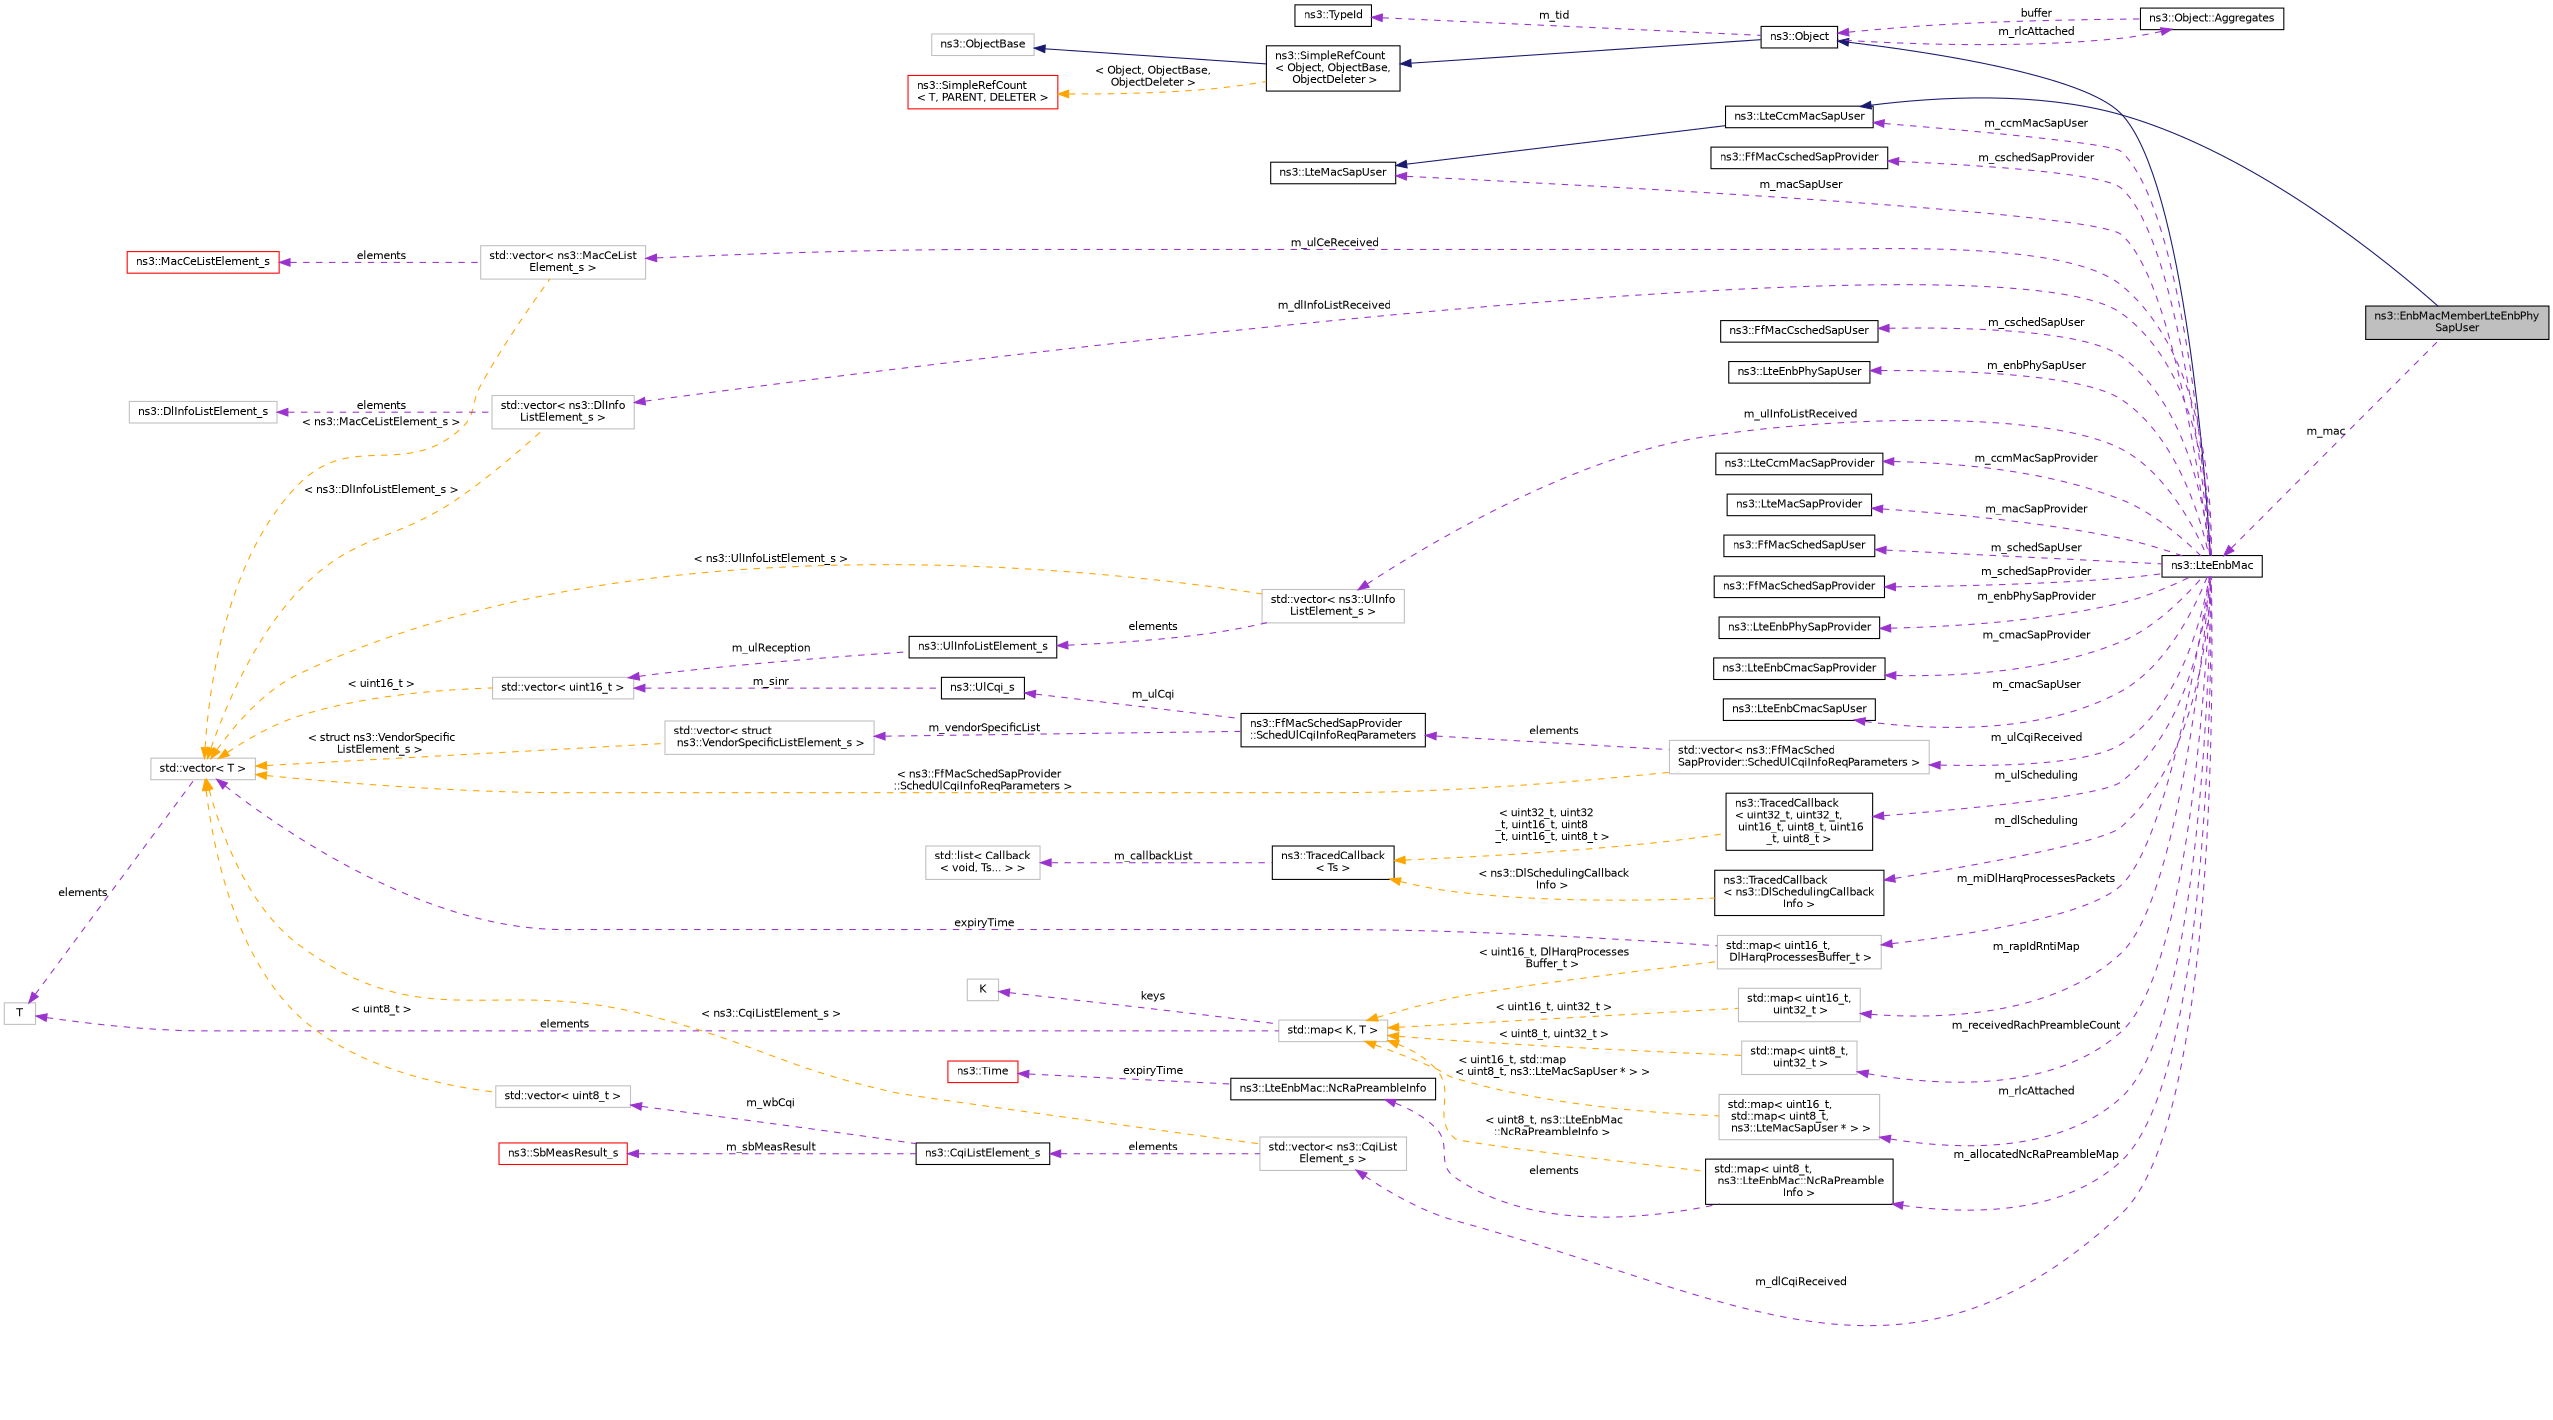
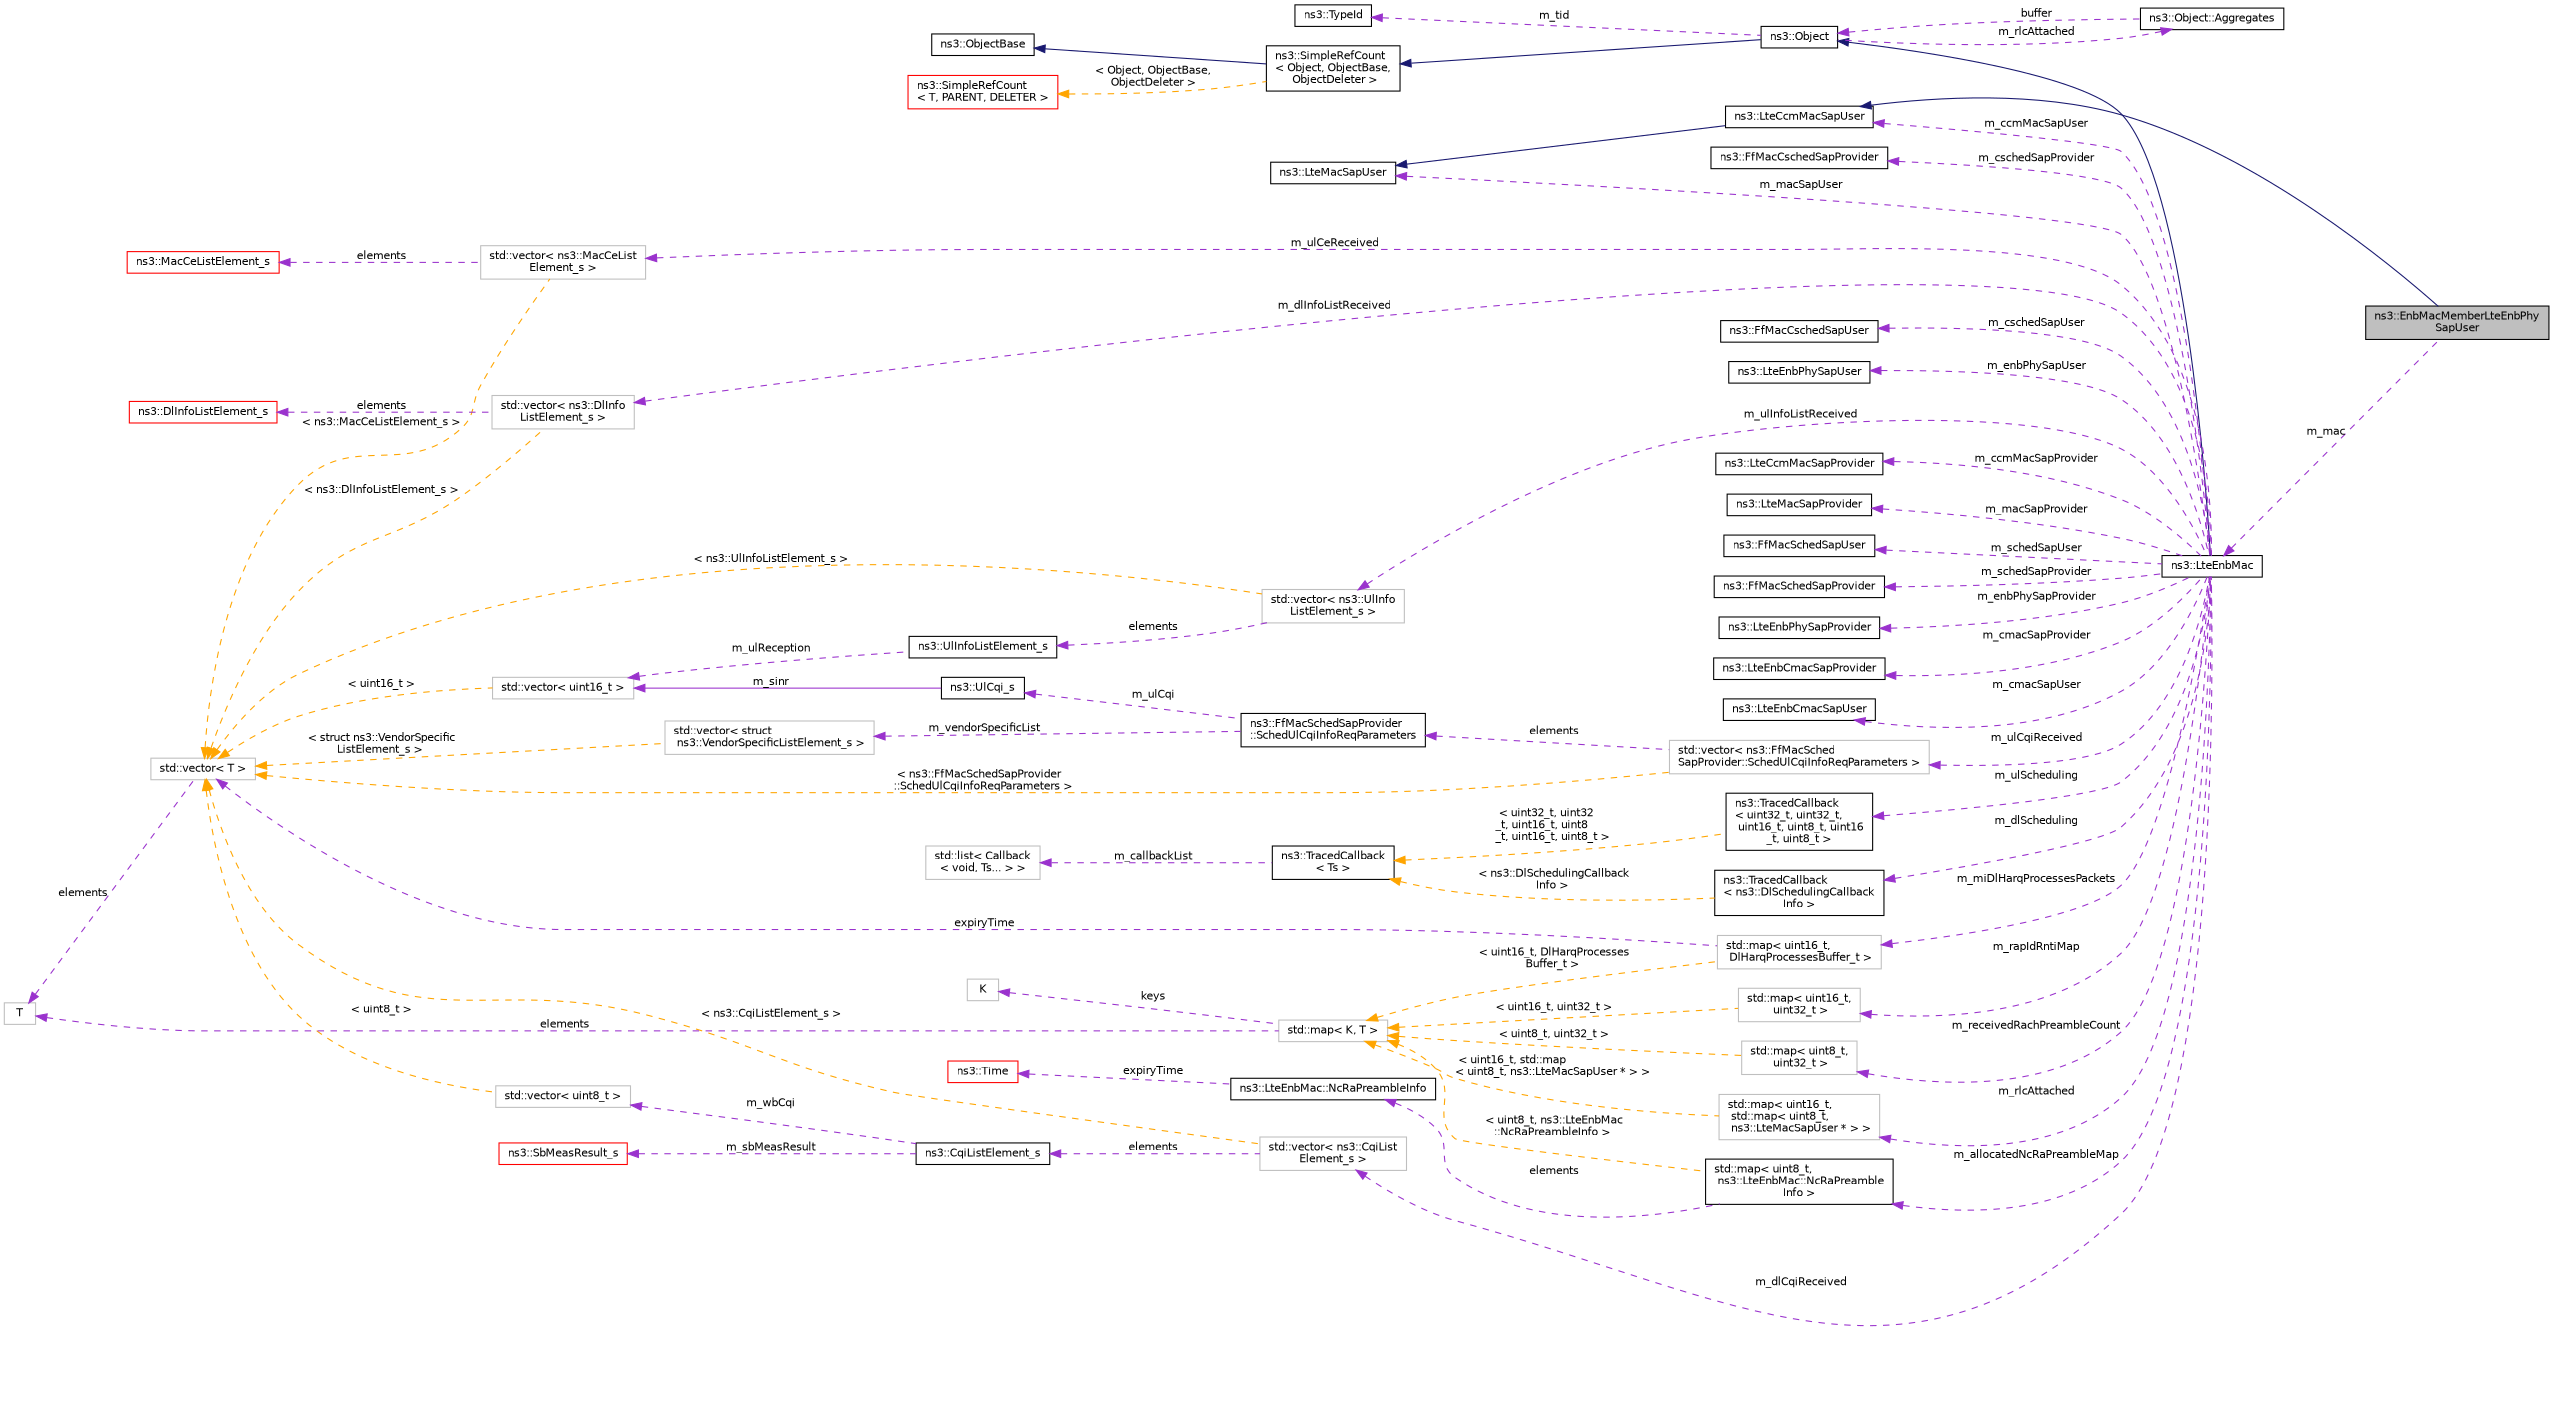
(983, 45) -> (983, 45)
(203, 412) -> (203, 412)
(793, 688) -> (793, 688)
